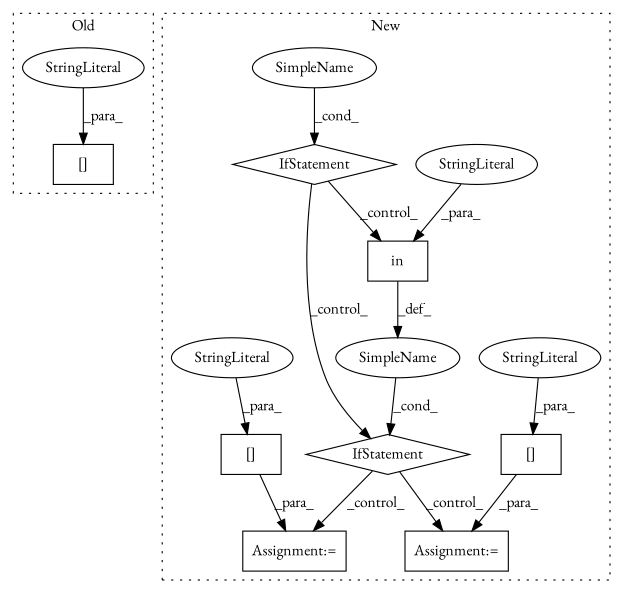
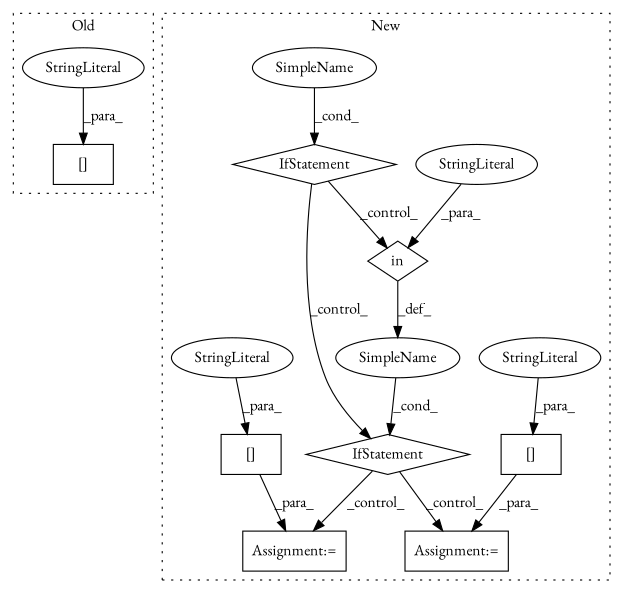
(398, 261) -> (398, 261)
